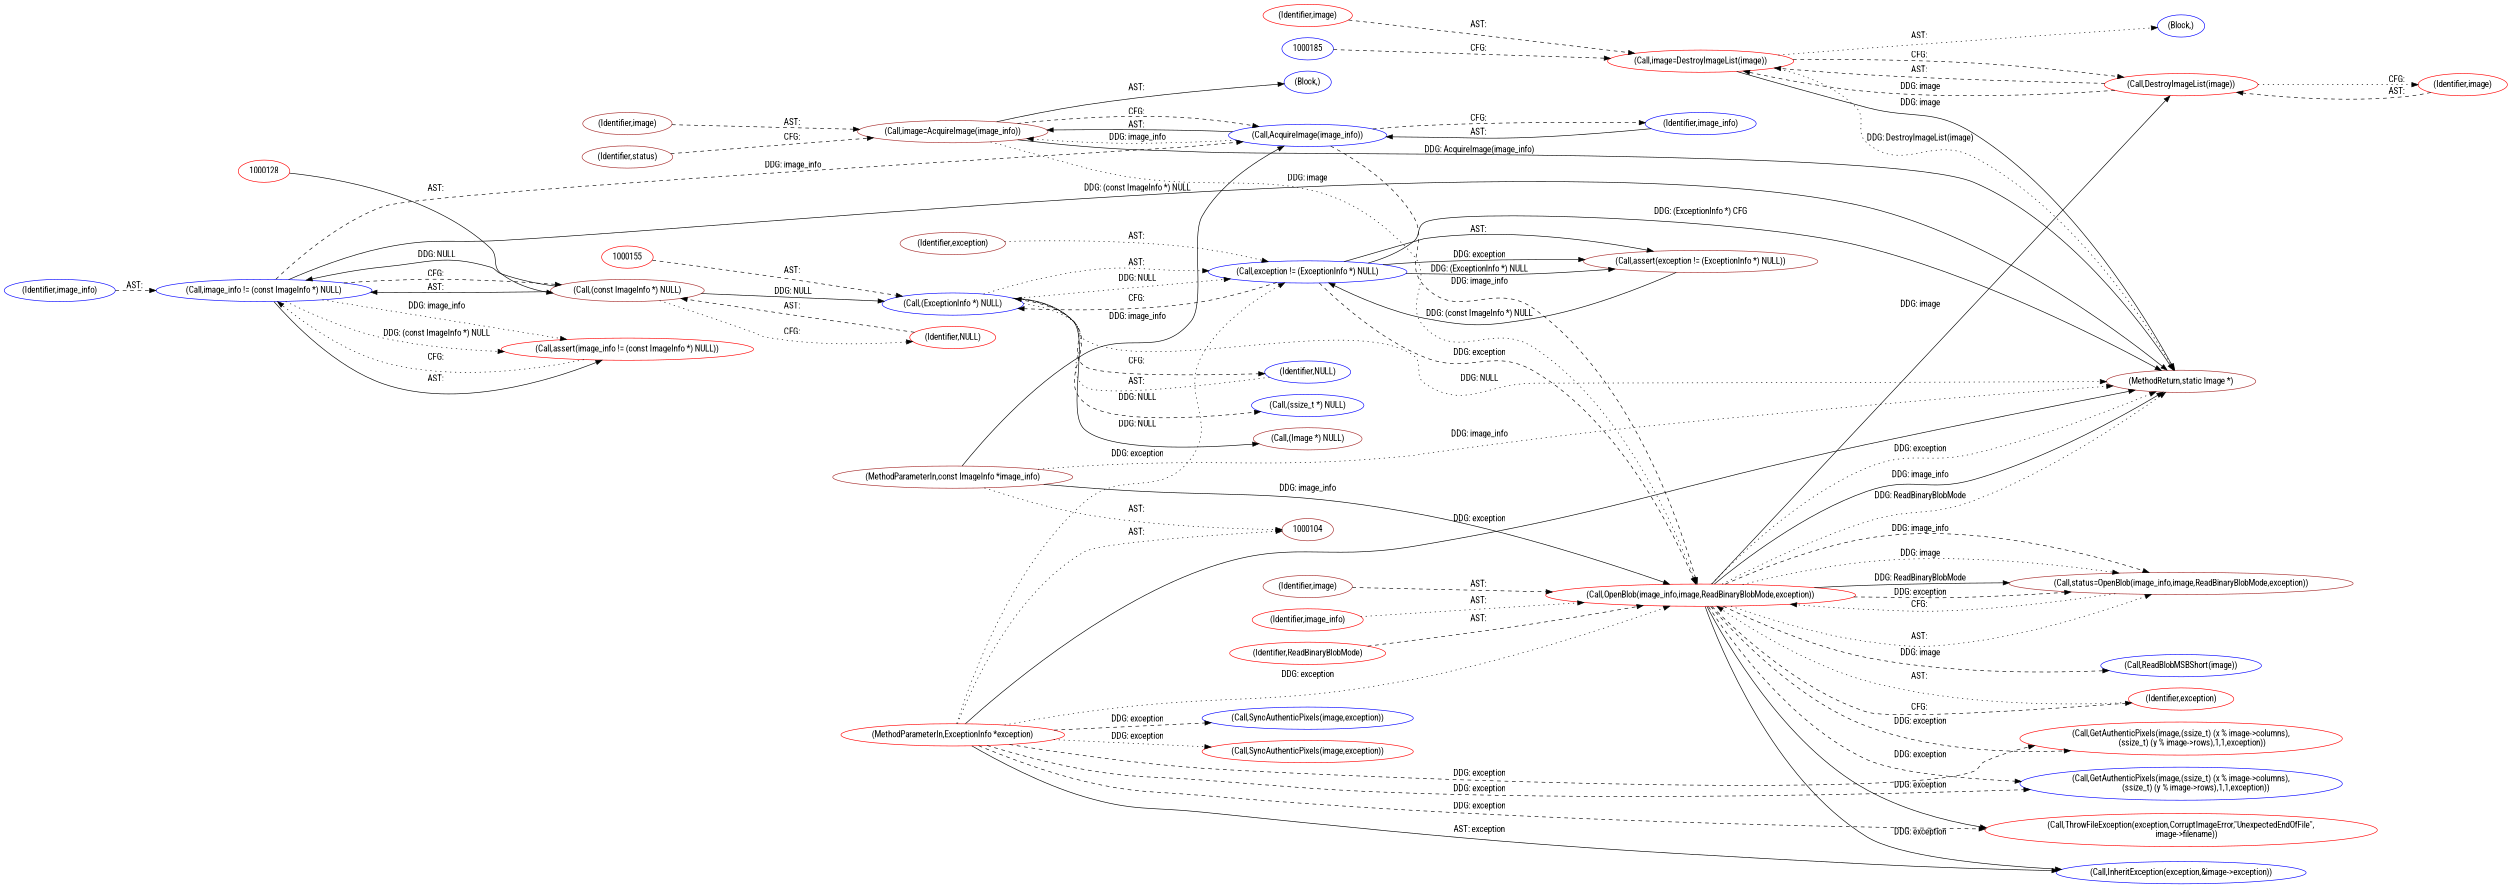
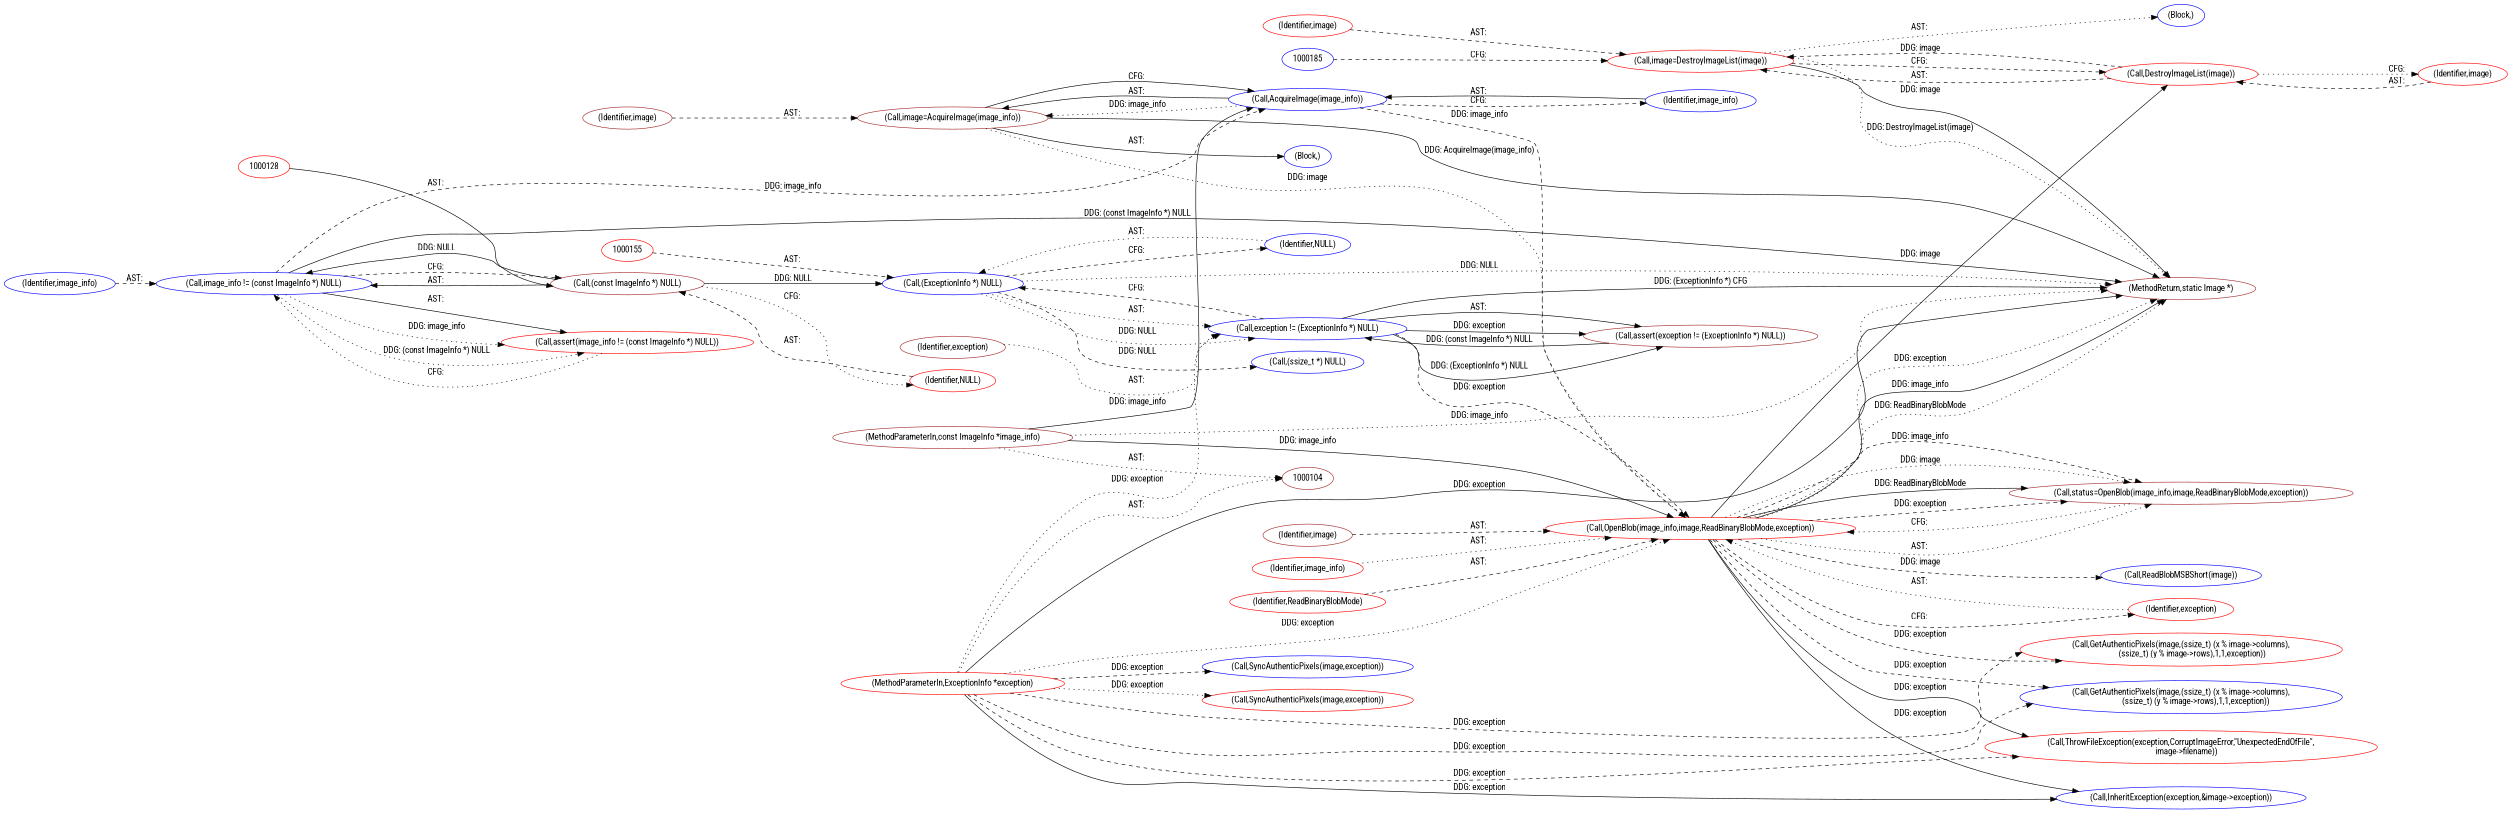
(1135, 116) -> (1115, 82)
(627, 157) -> none
(1308, 439) -> none
(1480, 830) -> (1480, 788)
